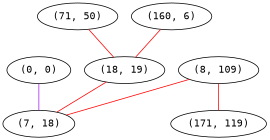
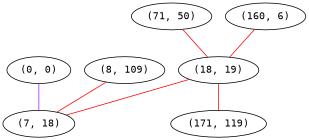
(219, 97) -> (219, 97)
